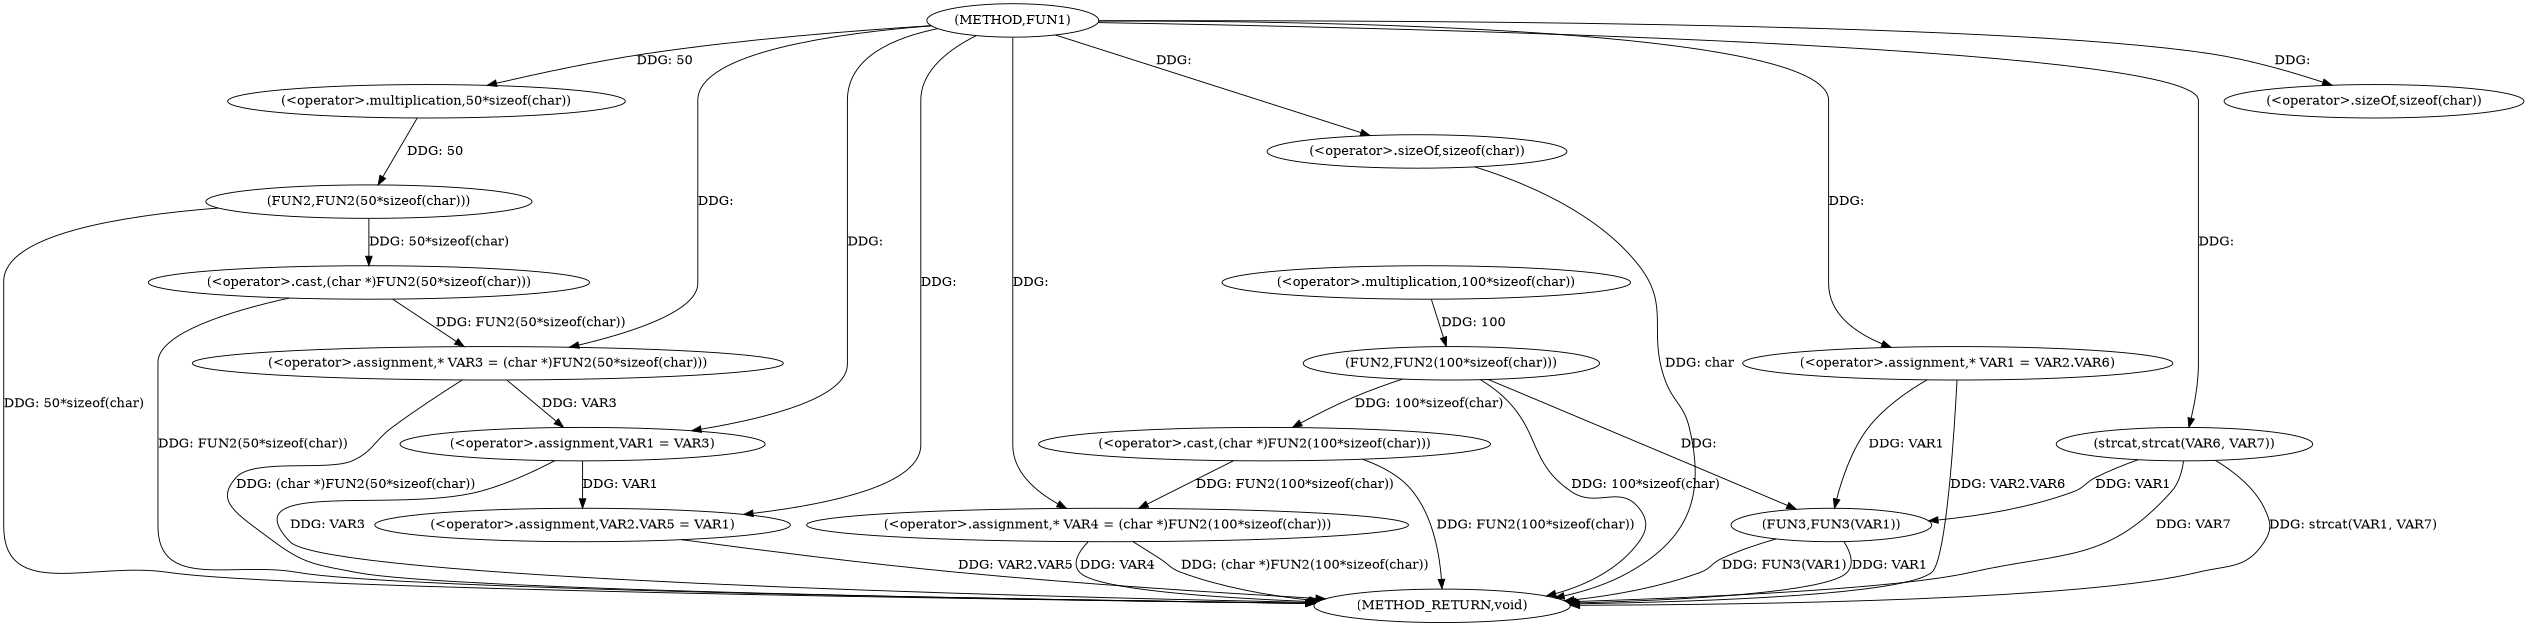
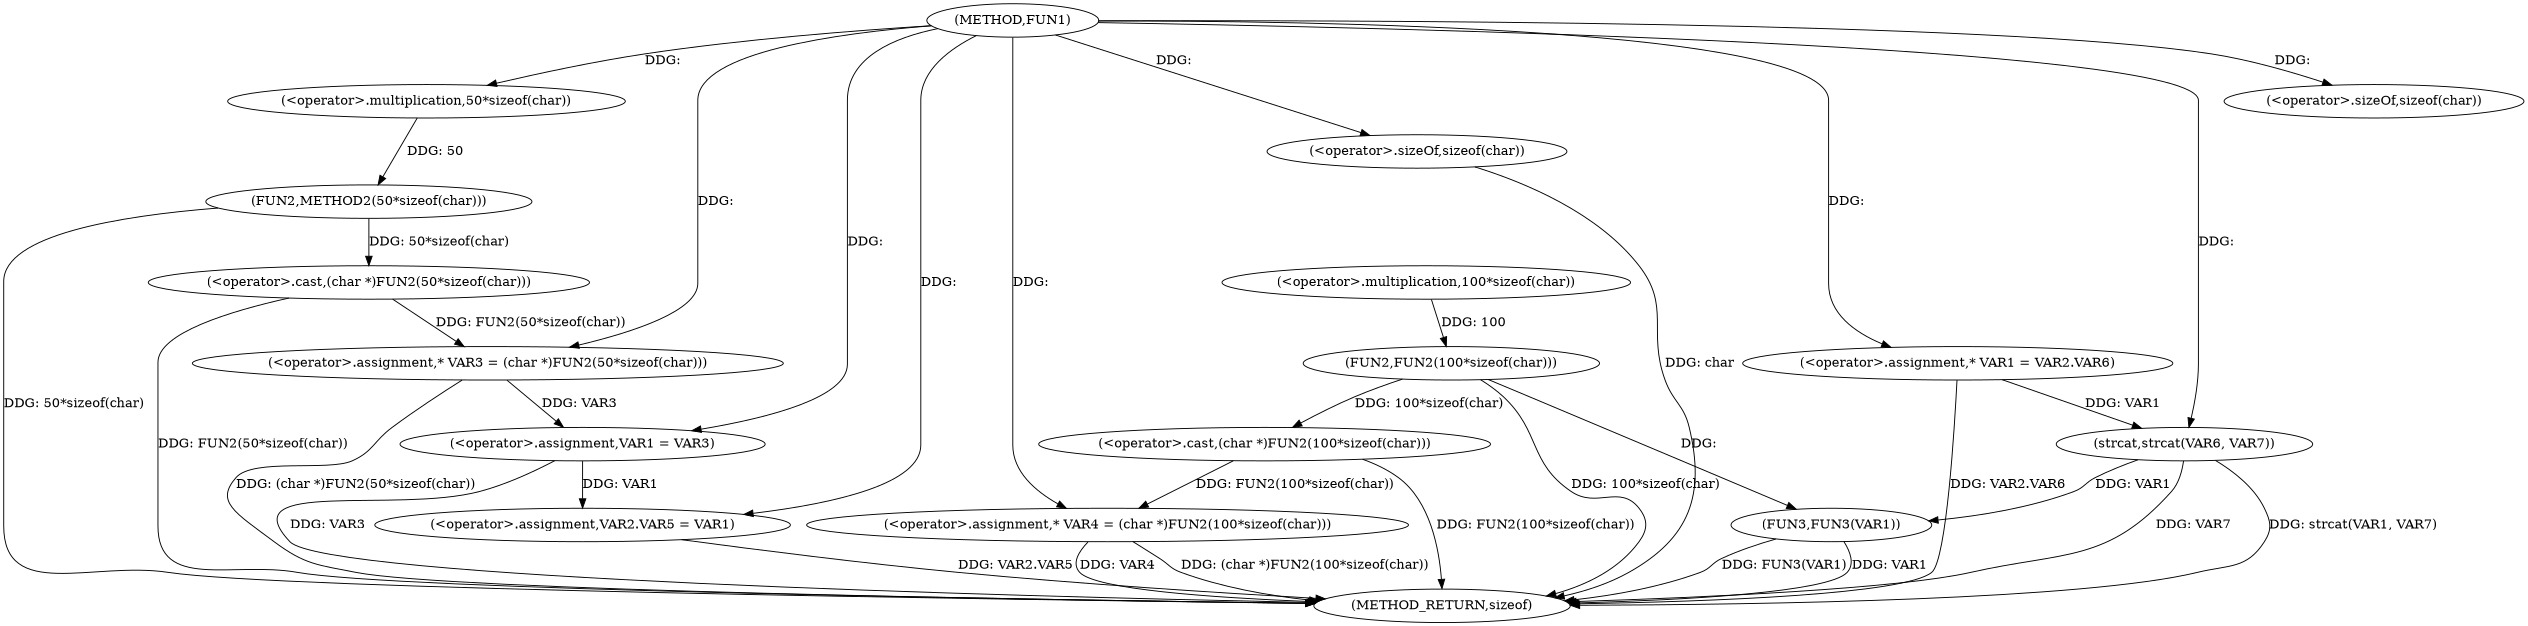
(665, 61) -> (665, 61)
(369, 202) -> (369, 202)
(1868, 429) -> (2067, 402)
(1442, 606) -> (1442, 606)
